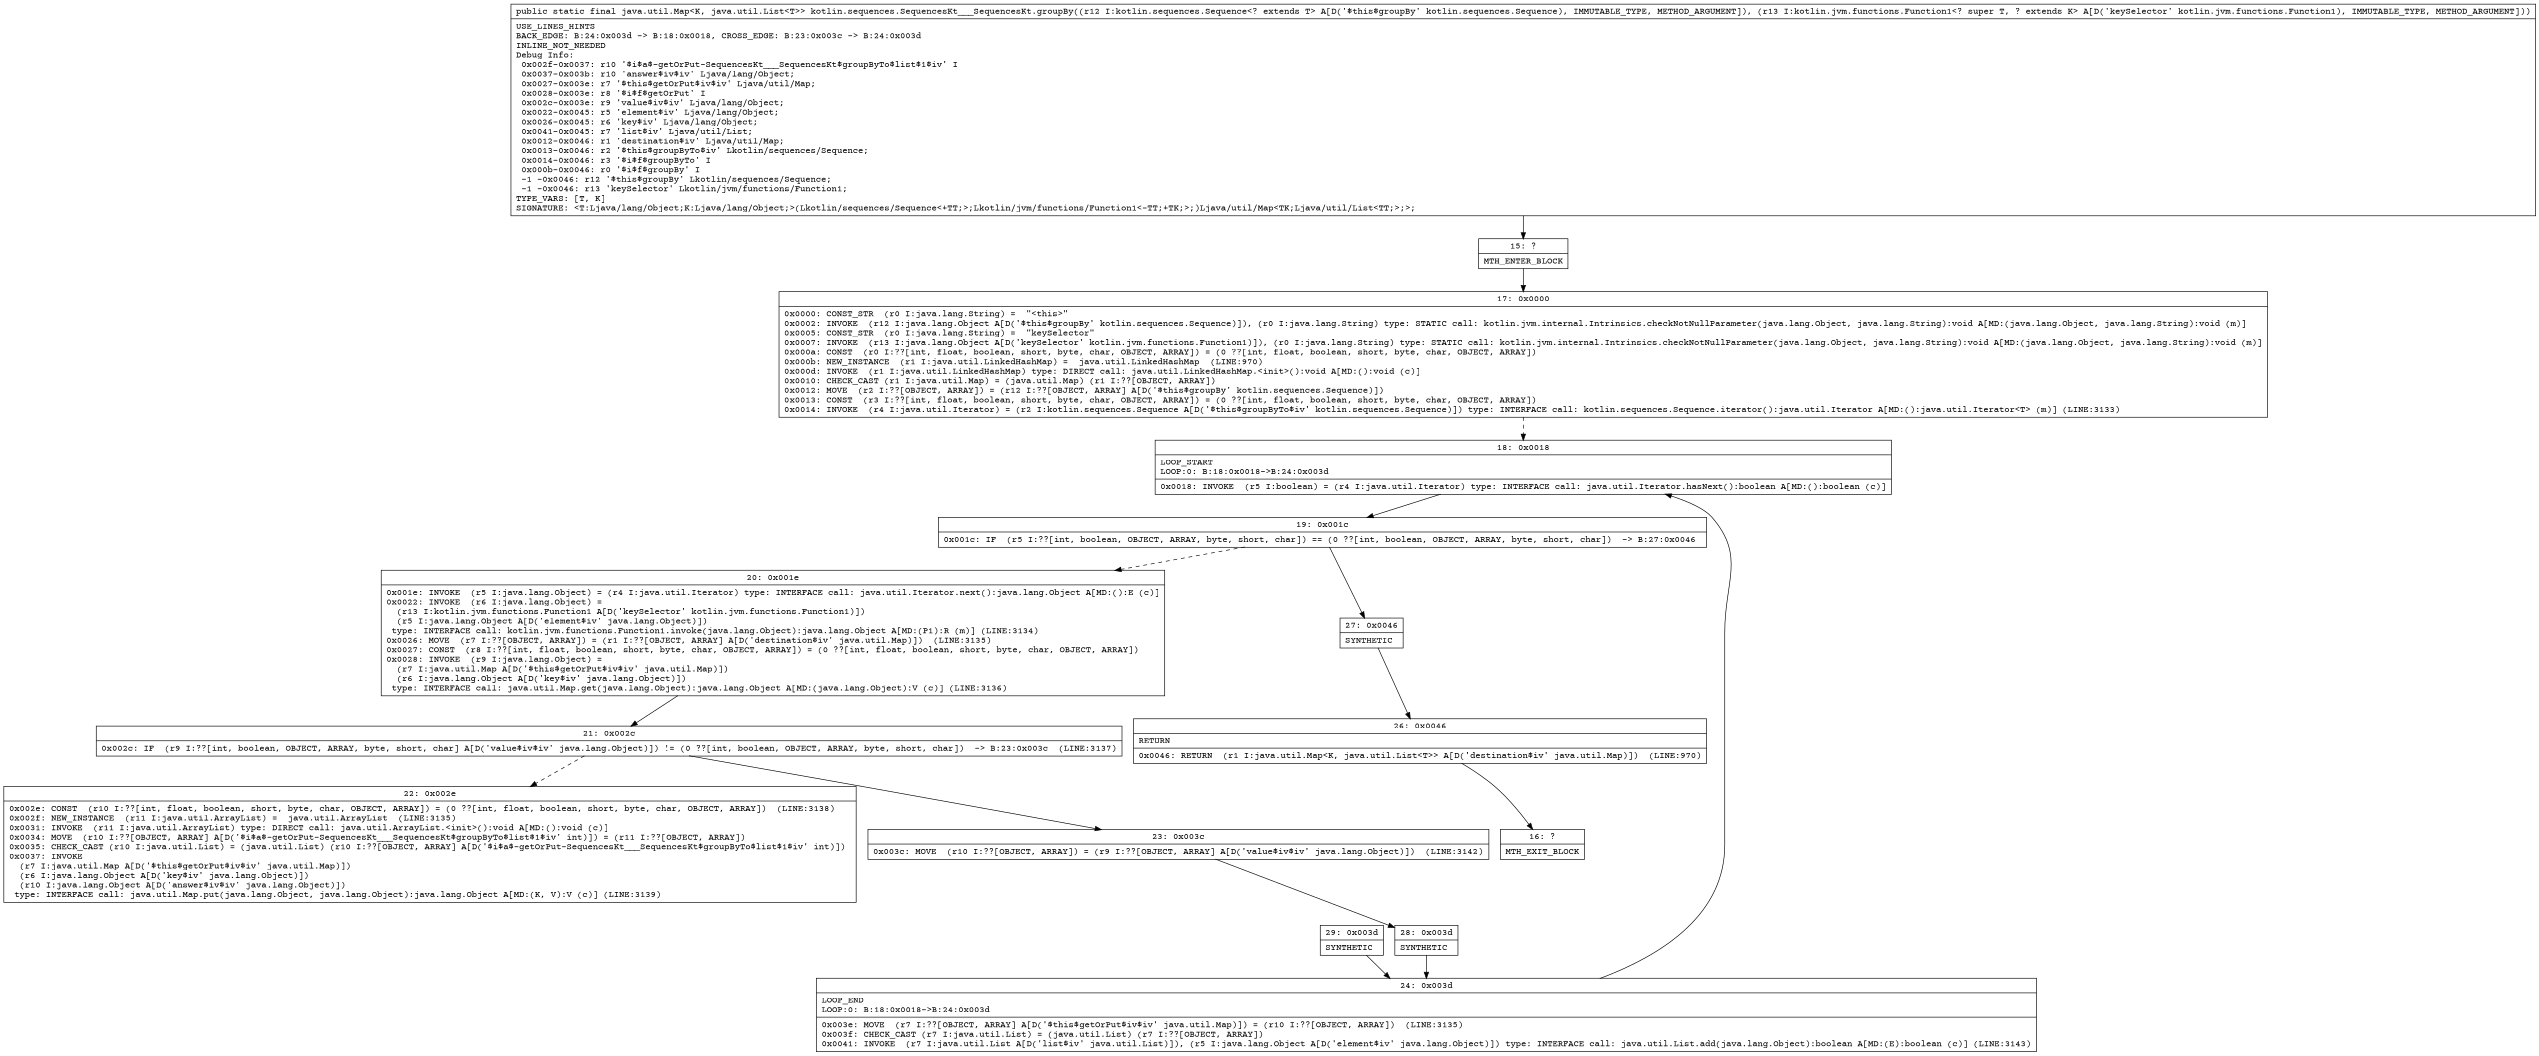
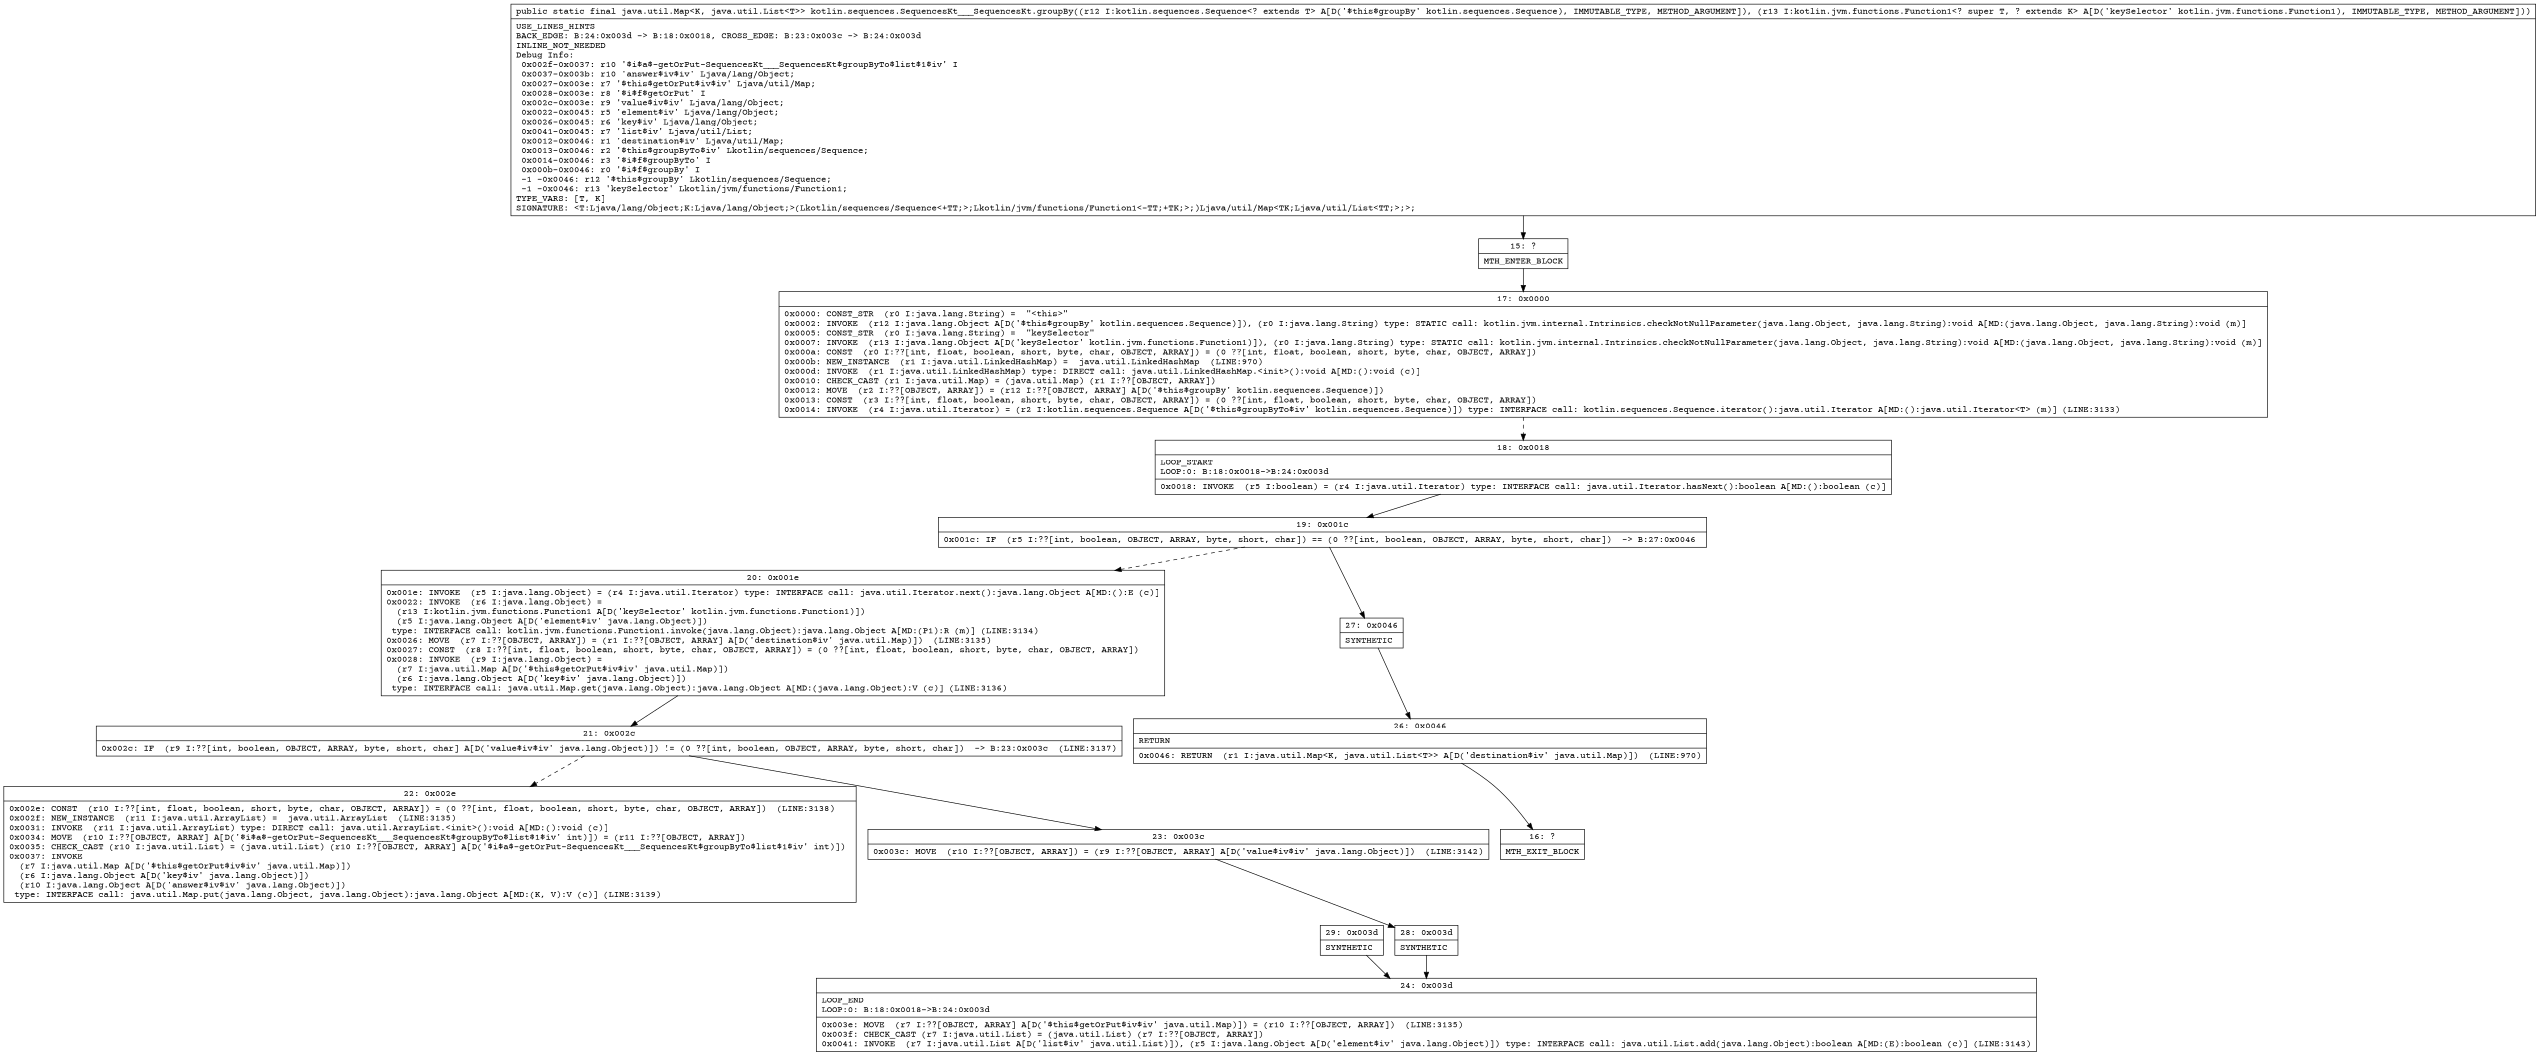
(1725, 753) -> none
